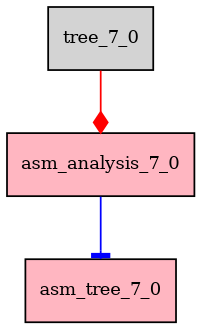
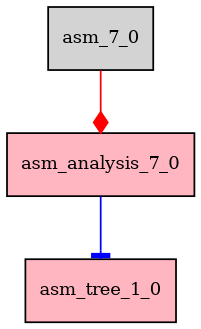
(101, 39) -> (101, 39)
(101, 291) -> (101, 291)
